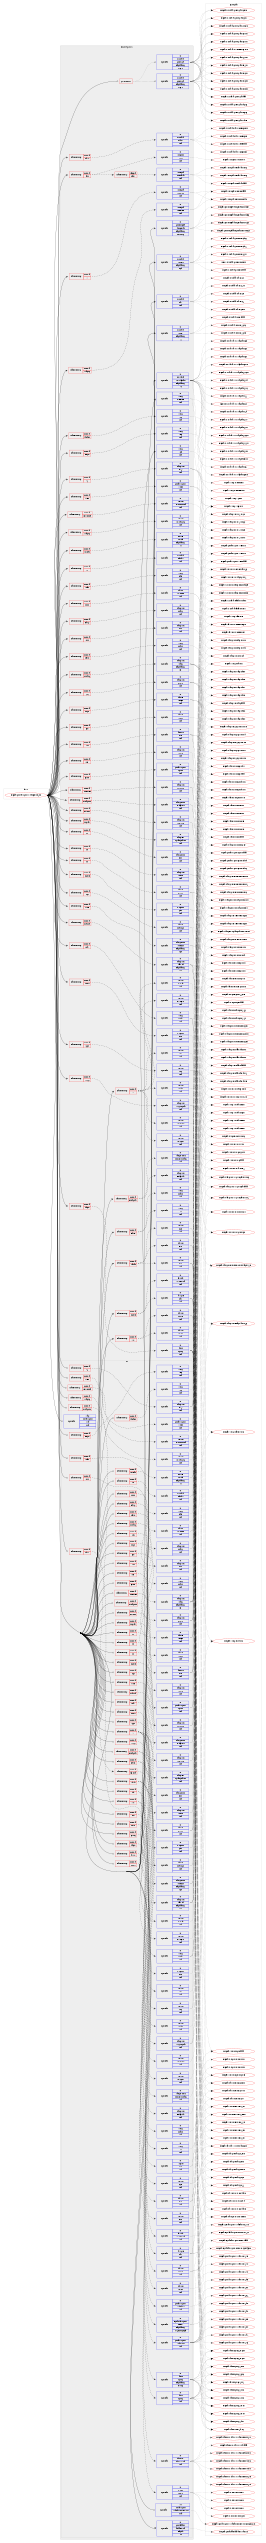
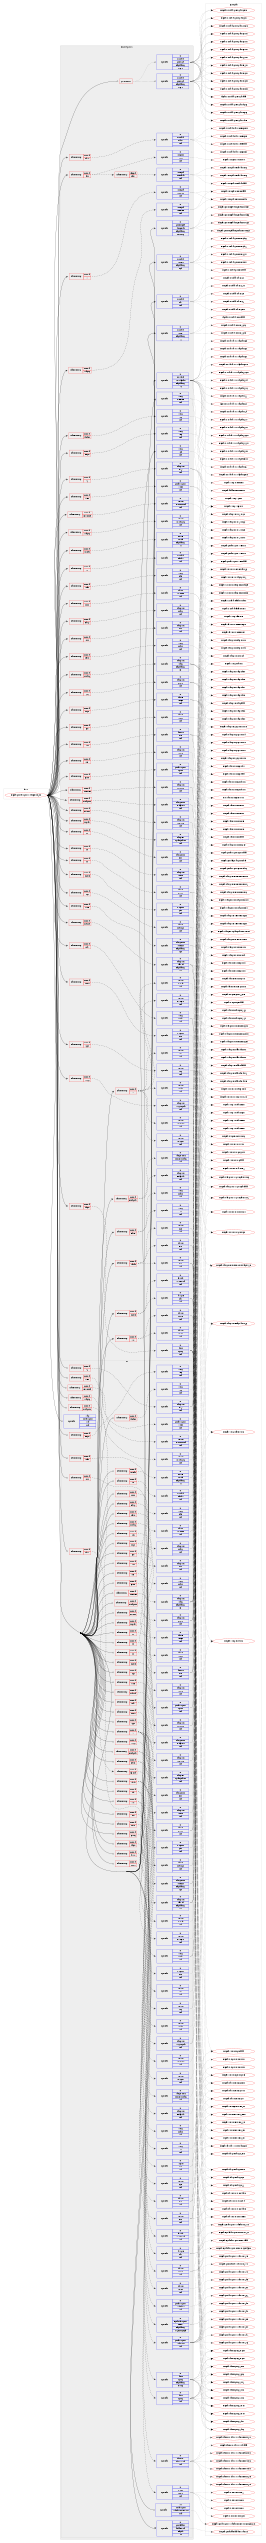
(234, 50) -> (234, 50)
(234, 97) -> (234, 97)
(234, 262) -> (234, 262)
(234, 317) -> (234, 317)
(234, 491) -> (234, 491)
(234, 743) -> (234, 743)
(234, 798) -> (234, 798)
(234, 861) -> (234, 861)
(234, 1026) -> (234, 1026)
(234, 2107) -> (234, 2107)
(234, 2162) -> none
(234, 2217) -> (234, 2217)
(234, 2264) -> (234, 2264)
(234, 2382) -> (234, 2382)
(234, 2430) -> (234, 2430)
(234, 2493) -> (234, 2493)
